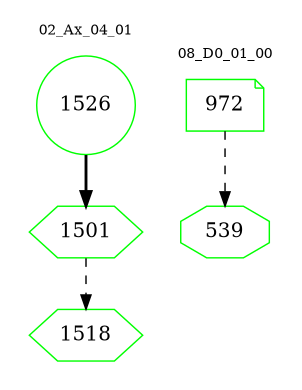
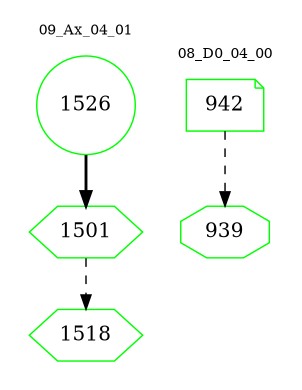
(86, 31) -> (86, 31)
(226, 54) -> (226, 54)
(225, 105) -> (225, 105)
(225, 232) -> (225, 232)
